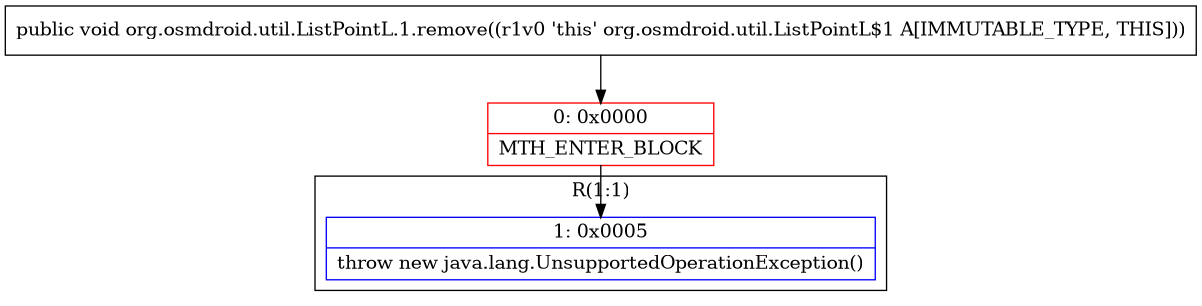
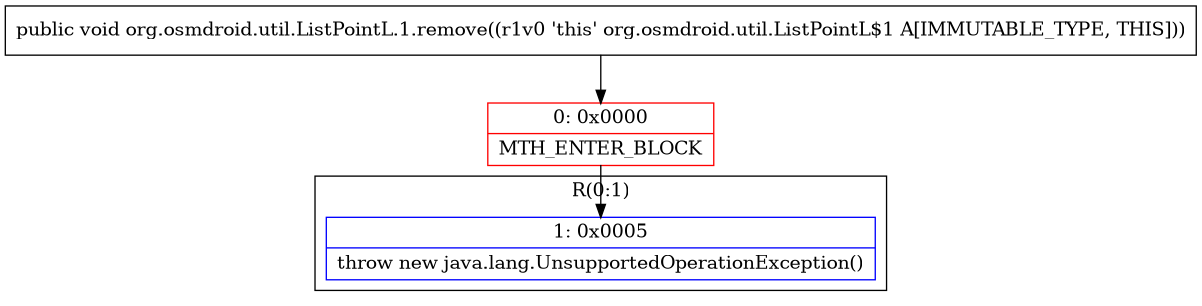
(601, 191) -> (601, 191)
